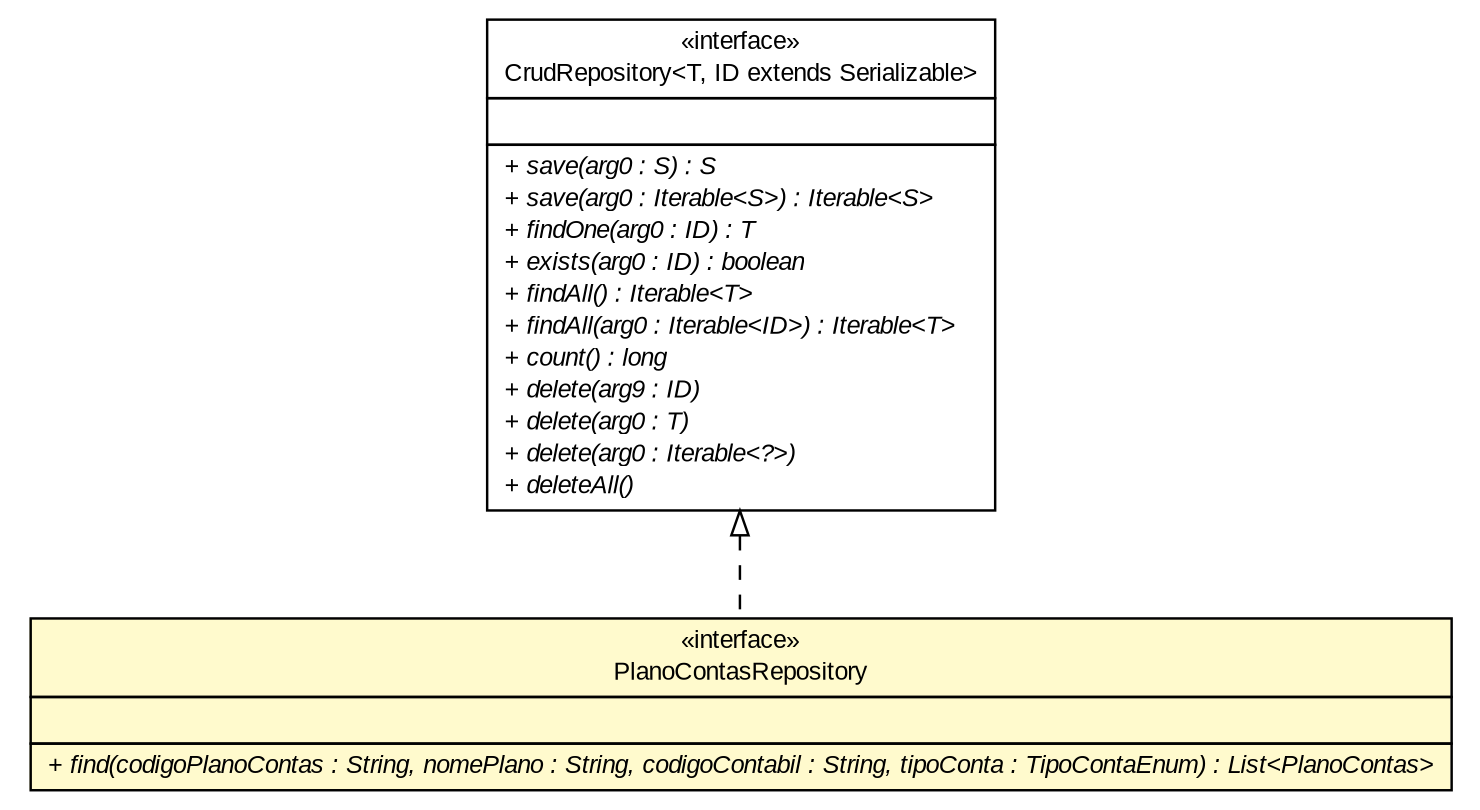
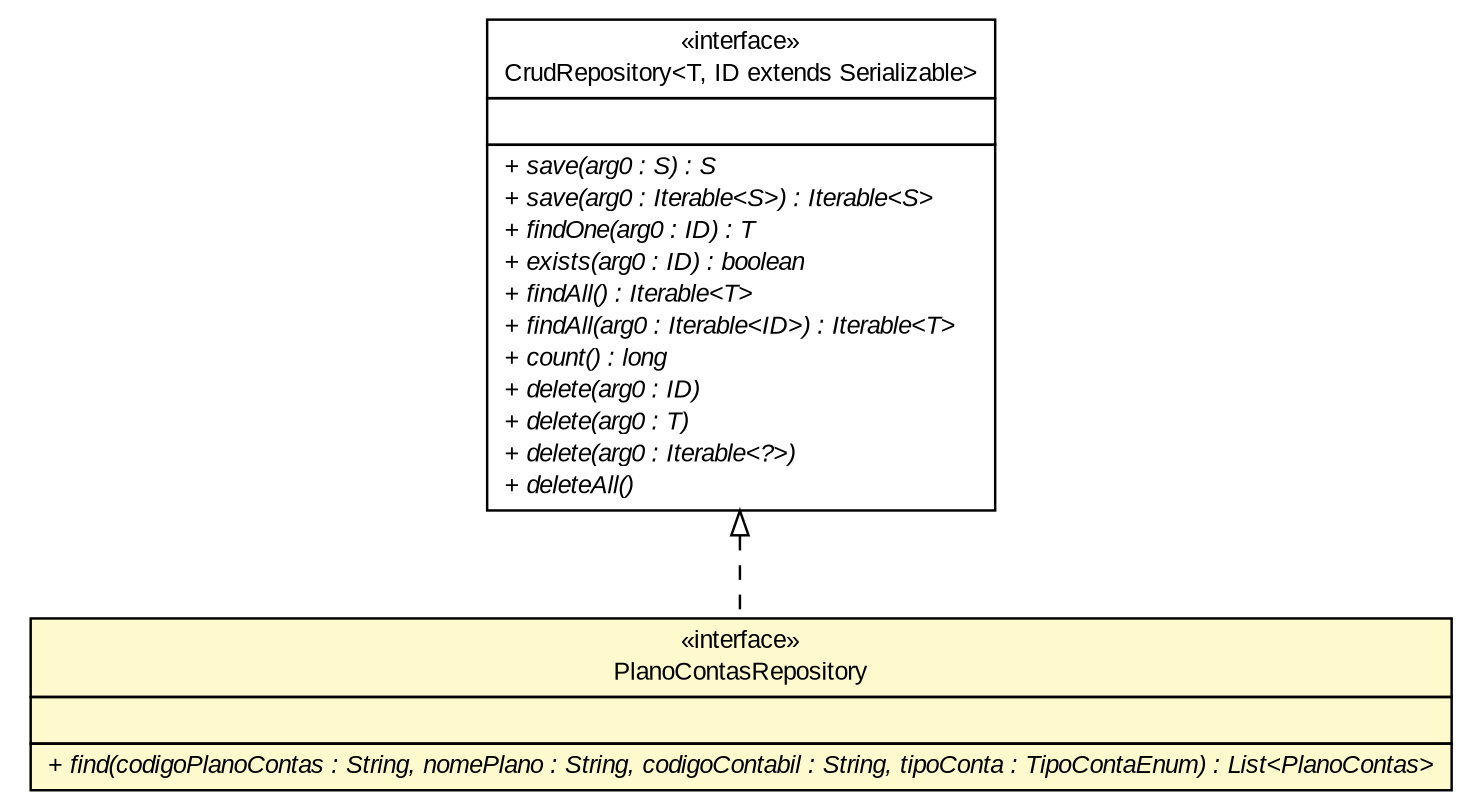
(602, 390) -> (602, 390)
